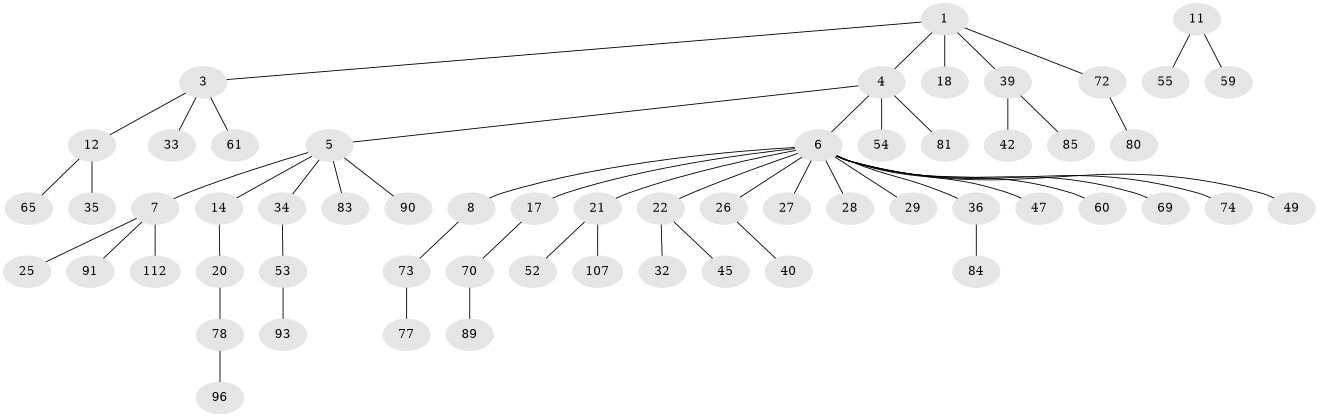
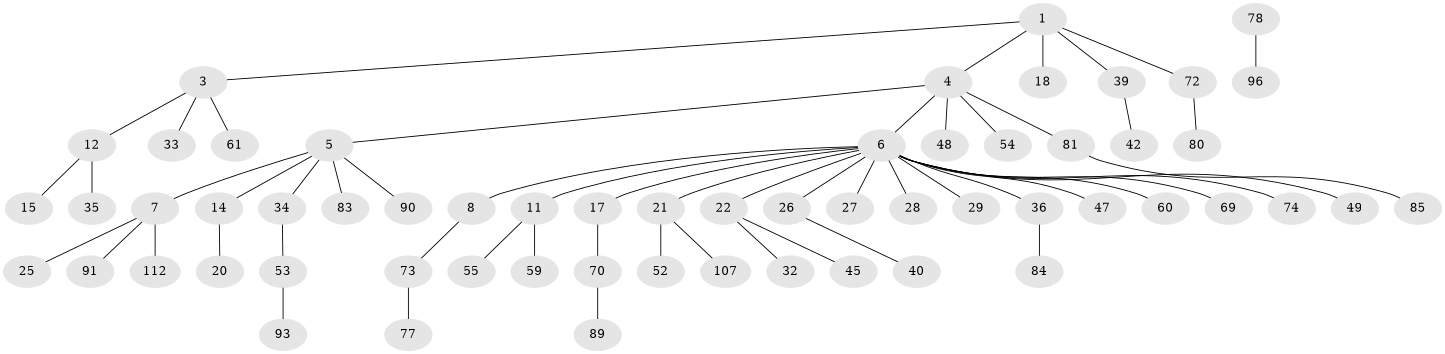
(1039, 114) -> (1276, 177)
none -> (945, 145)
none -> (703, 163)
(29, 209) -> (29, 209)
(220, 303) -> none
